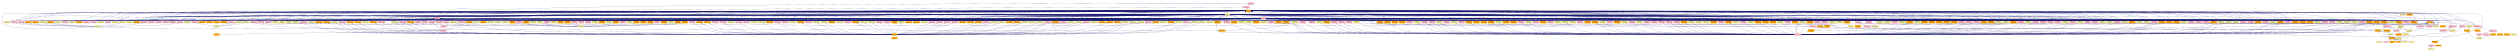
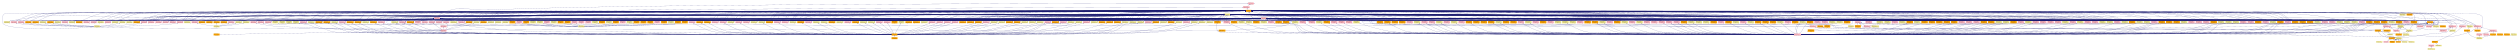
(2438, 46) -> (2438, 46)
